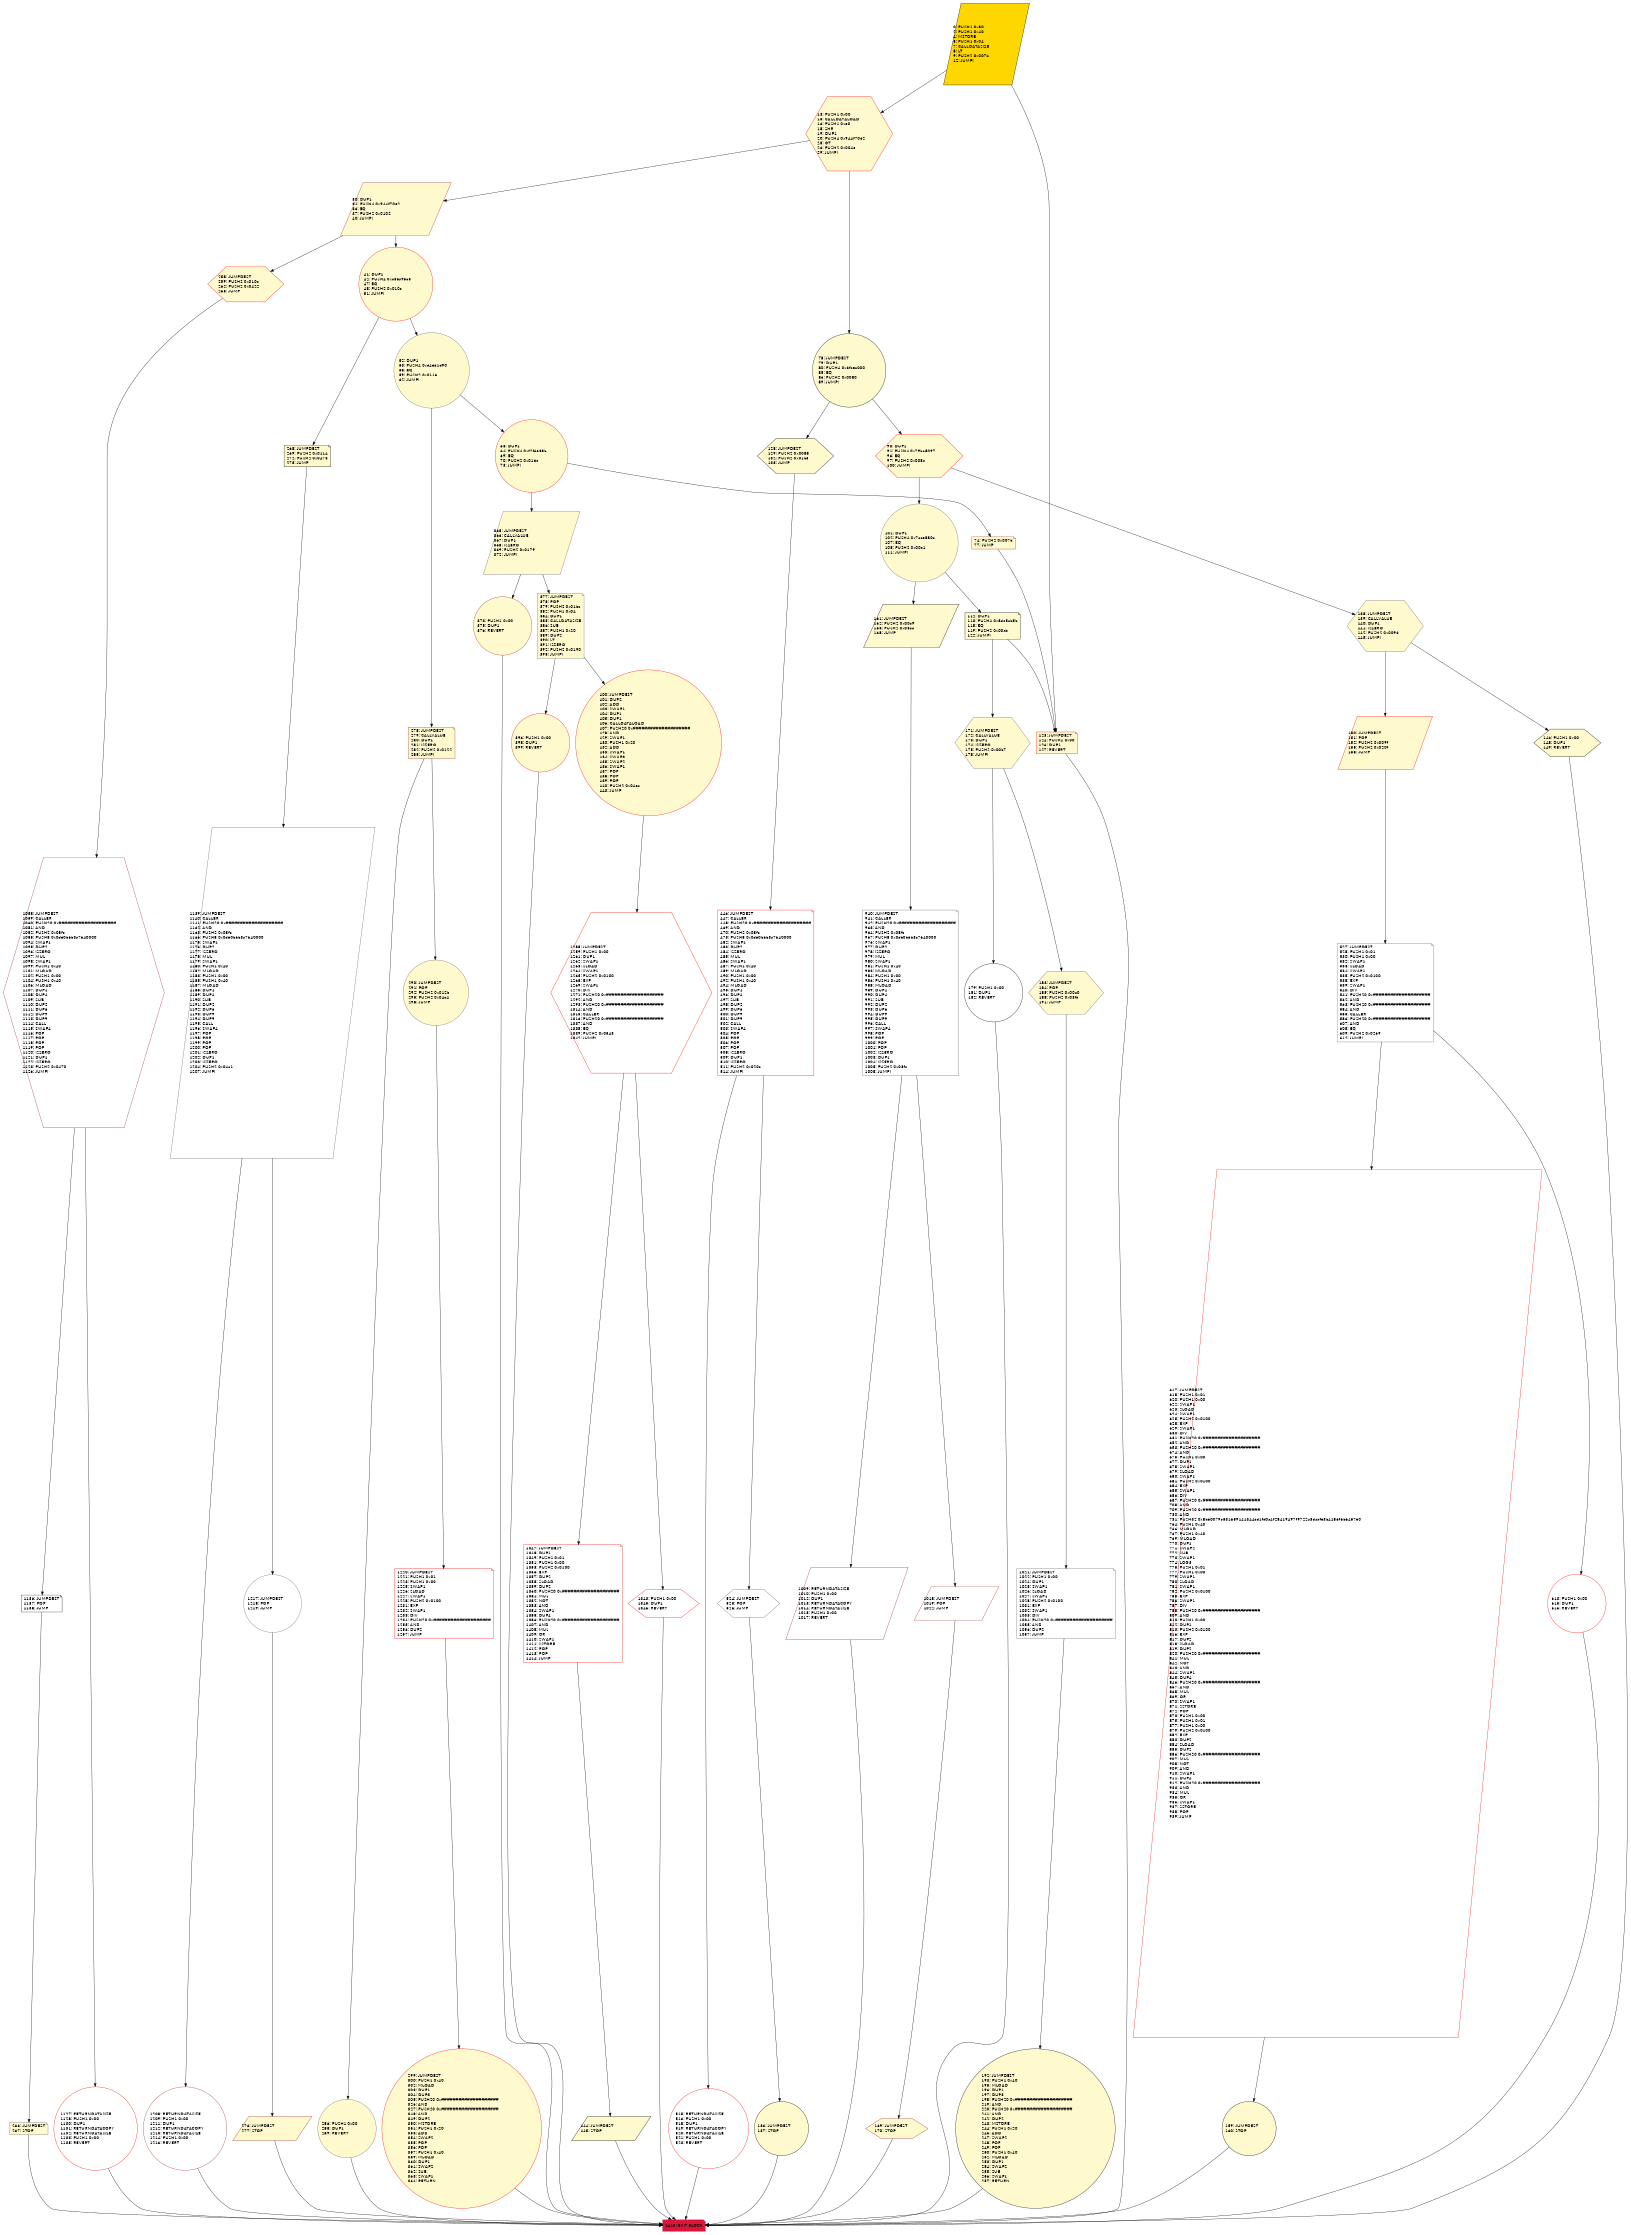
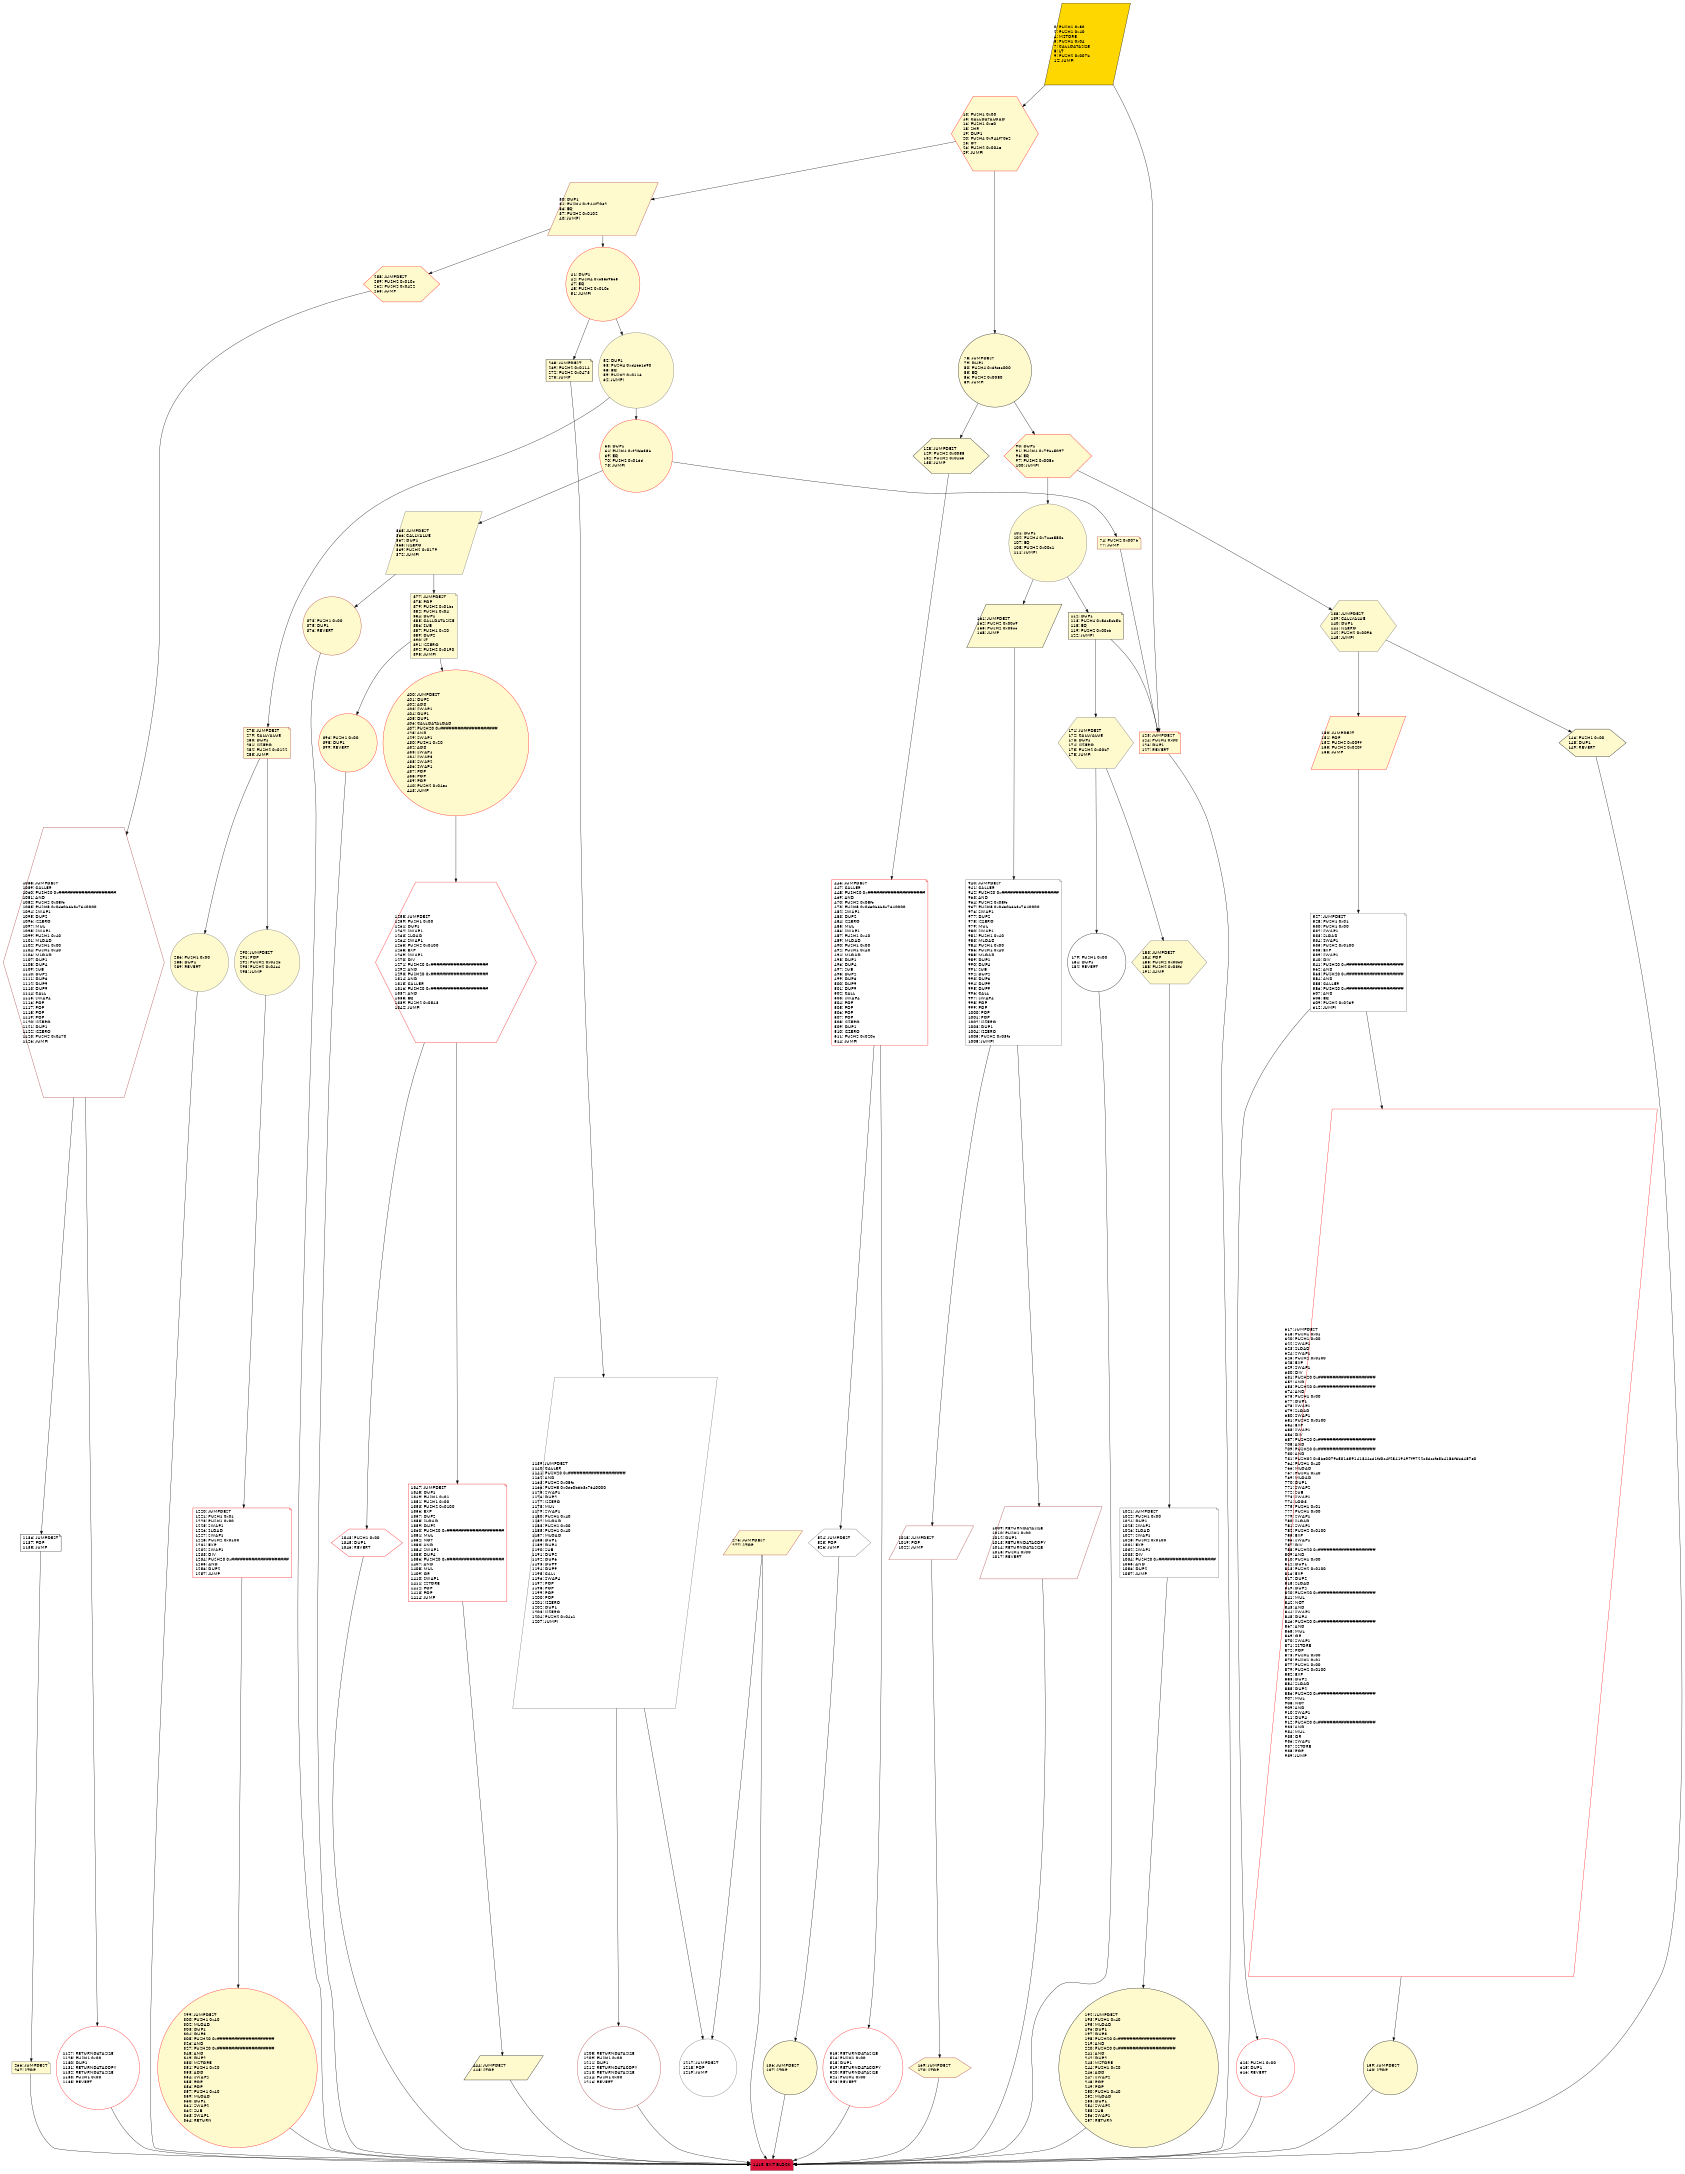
(272, 1873) -> (739, 1796)
